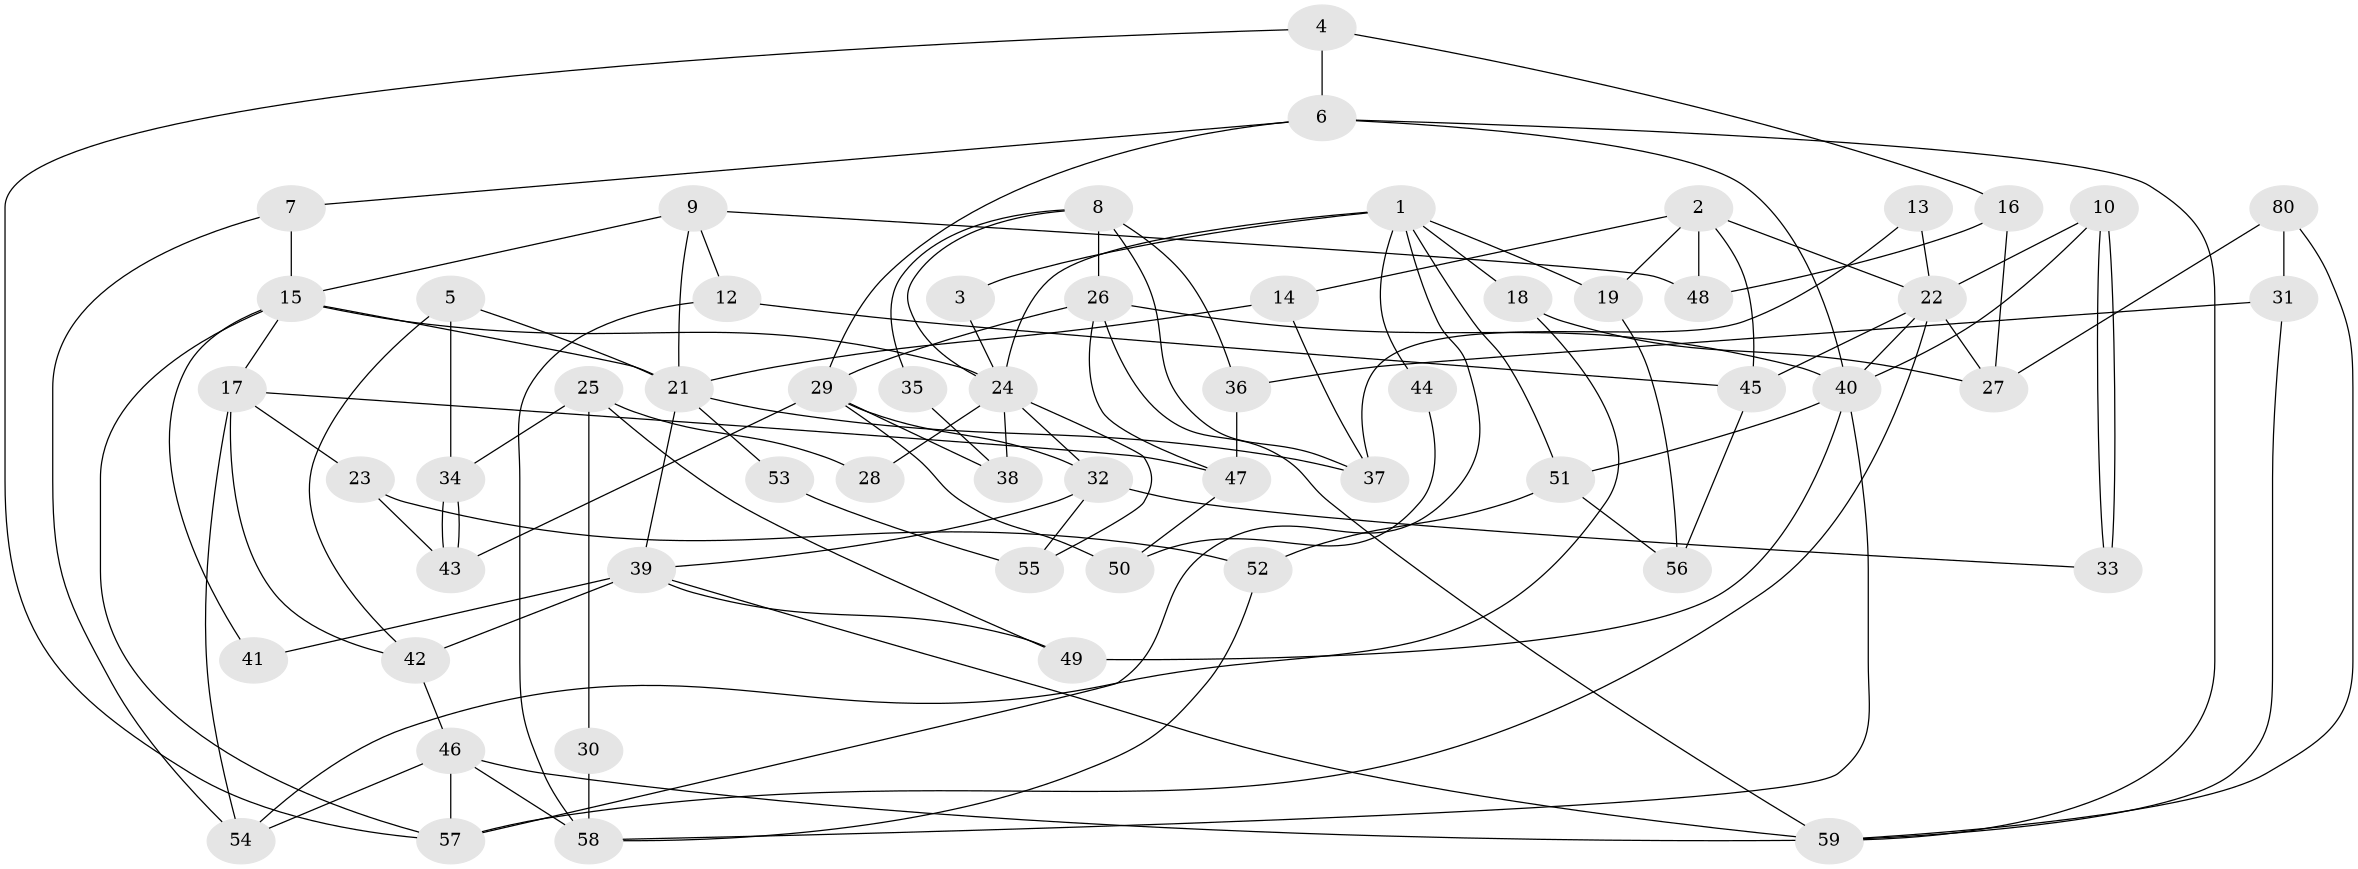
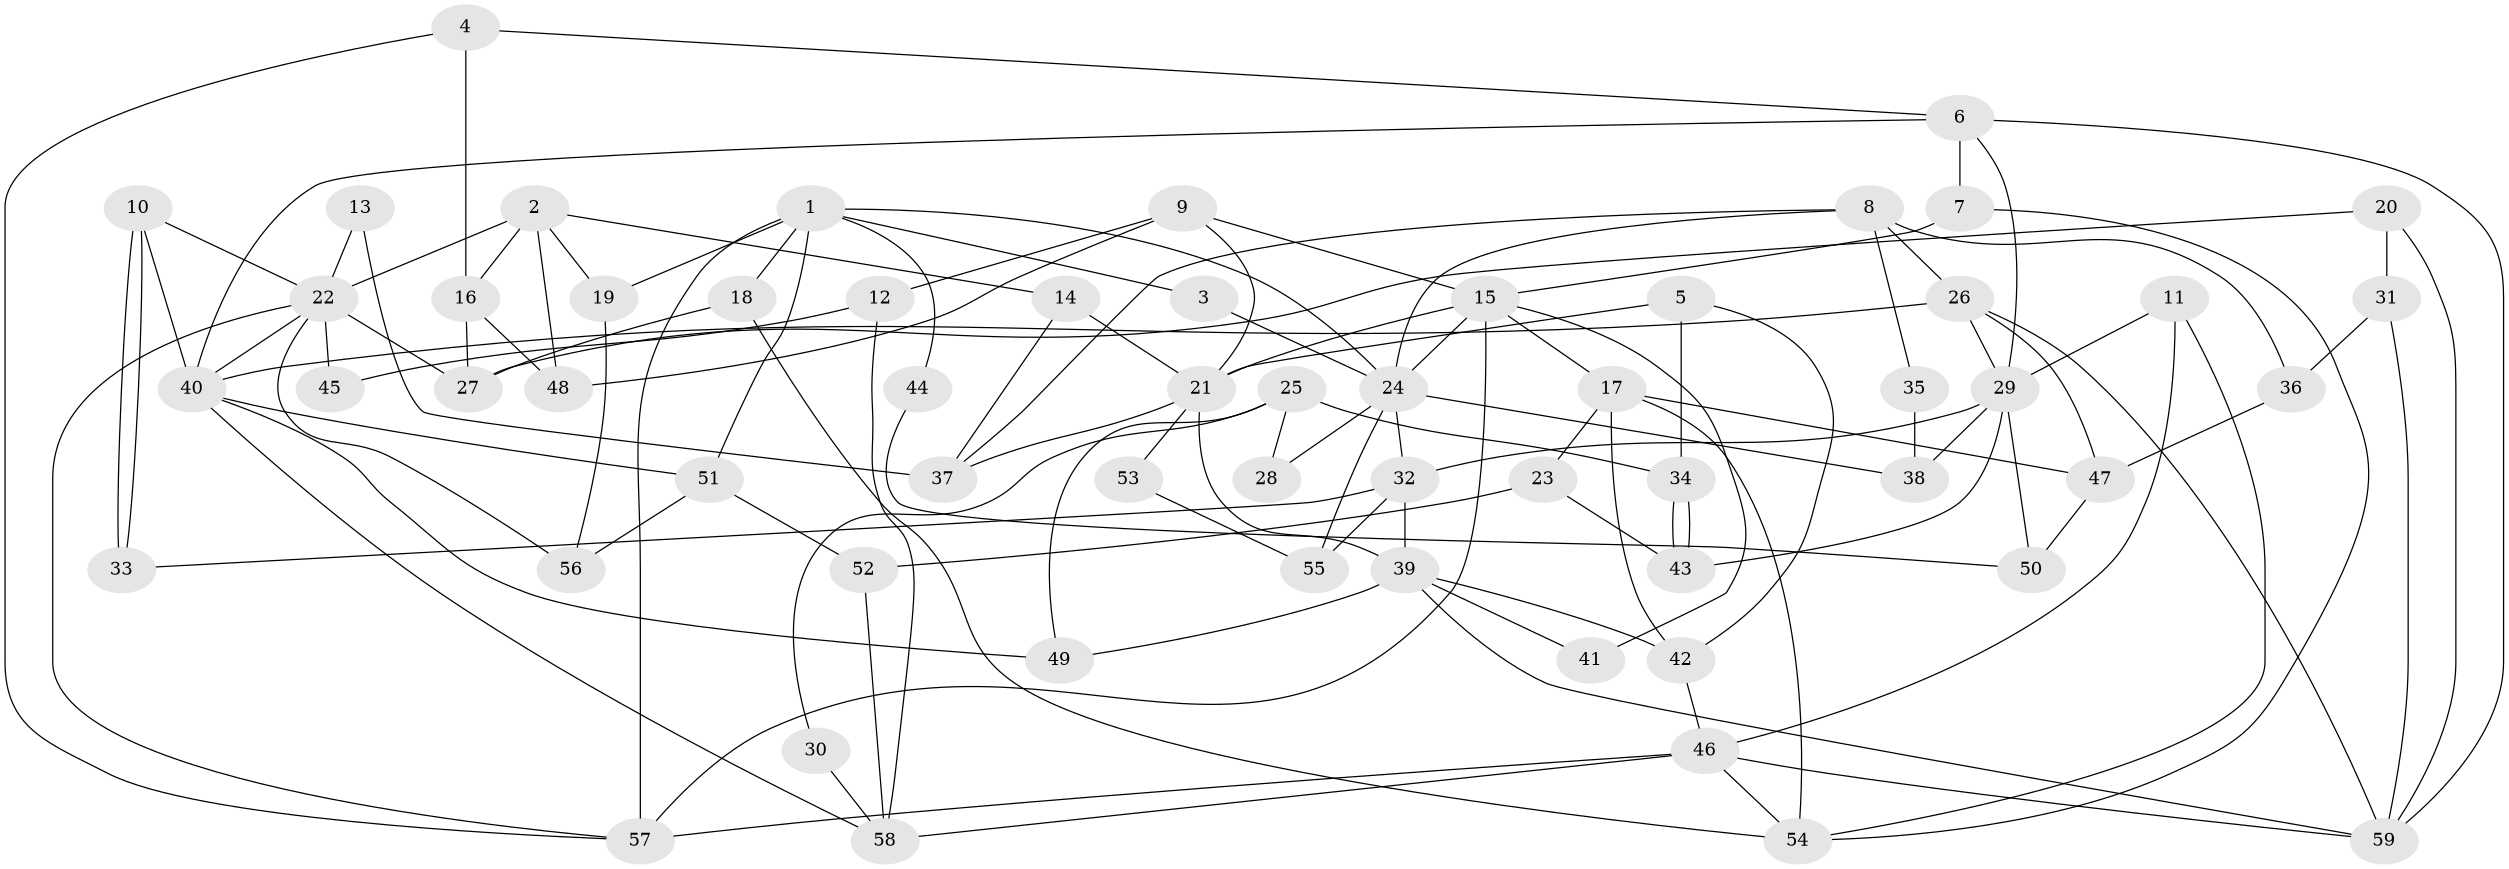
(2284, 208) -> (2387, 208)
(1749, 297) -> (500, 254)
none -> (2175, 299)
(1714, 480) -> (374, 450)
